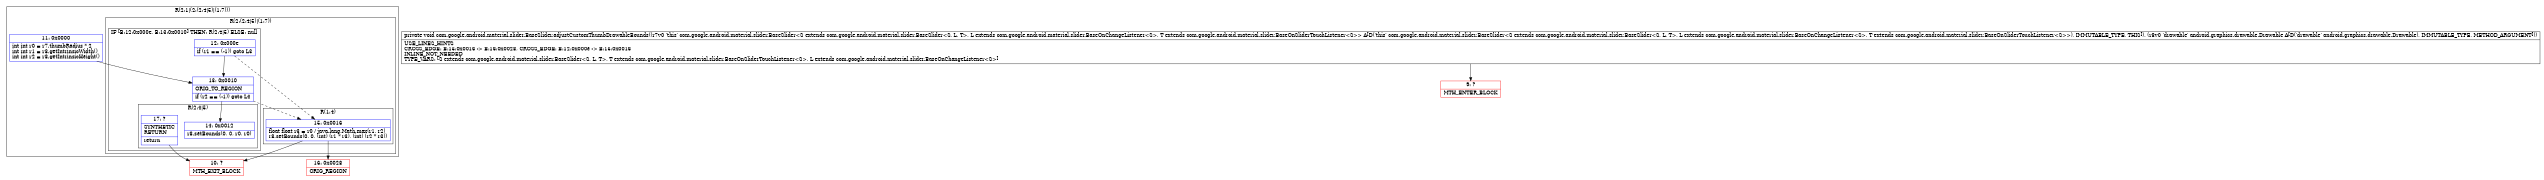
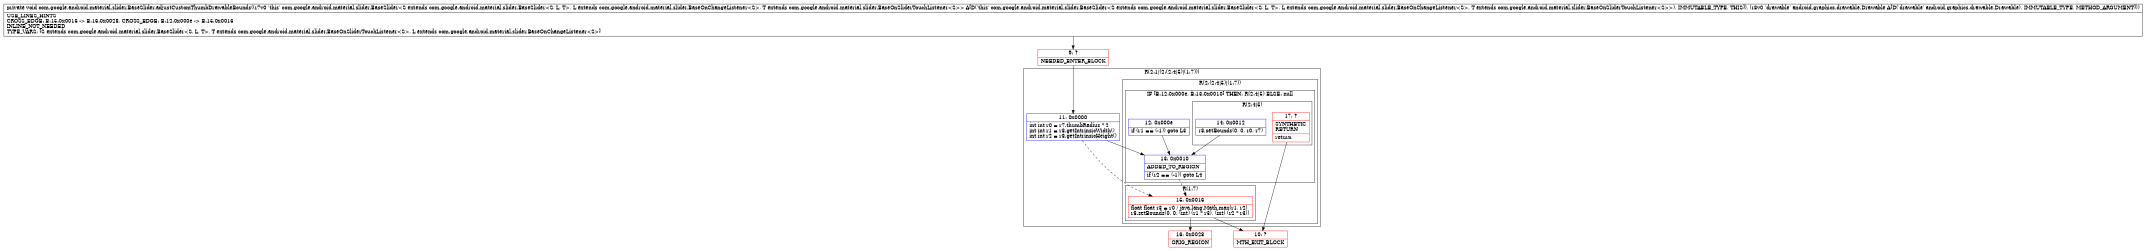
(273, 87) -> (1112, 173)
none -> (1073, 88)
(219, 89) -> (1173, 167)
(1471, 93) -> (1073, 61)
(221, 110) -> (1209, 143)
(328, 112) -> (1190, 189)
(159, 130) -> (1291, 127)
(328, 130) -> (1190, 207)
(219, 134) -> (1231, 131)
